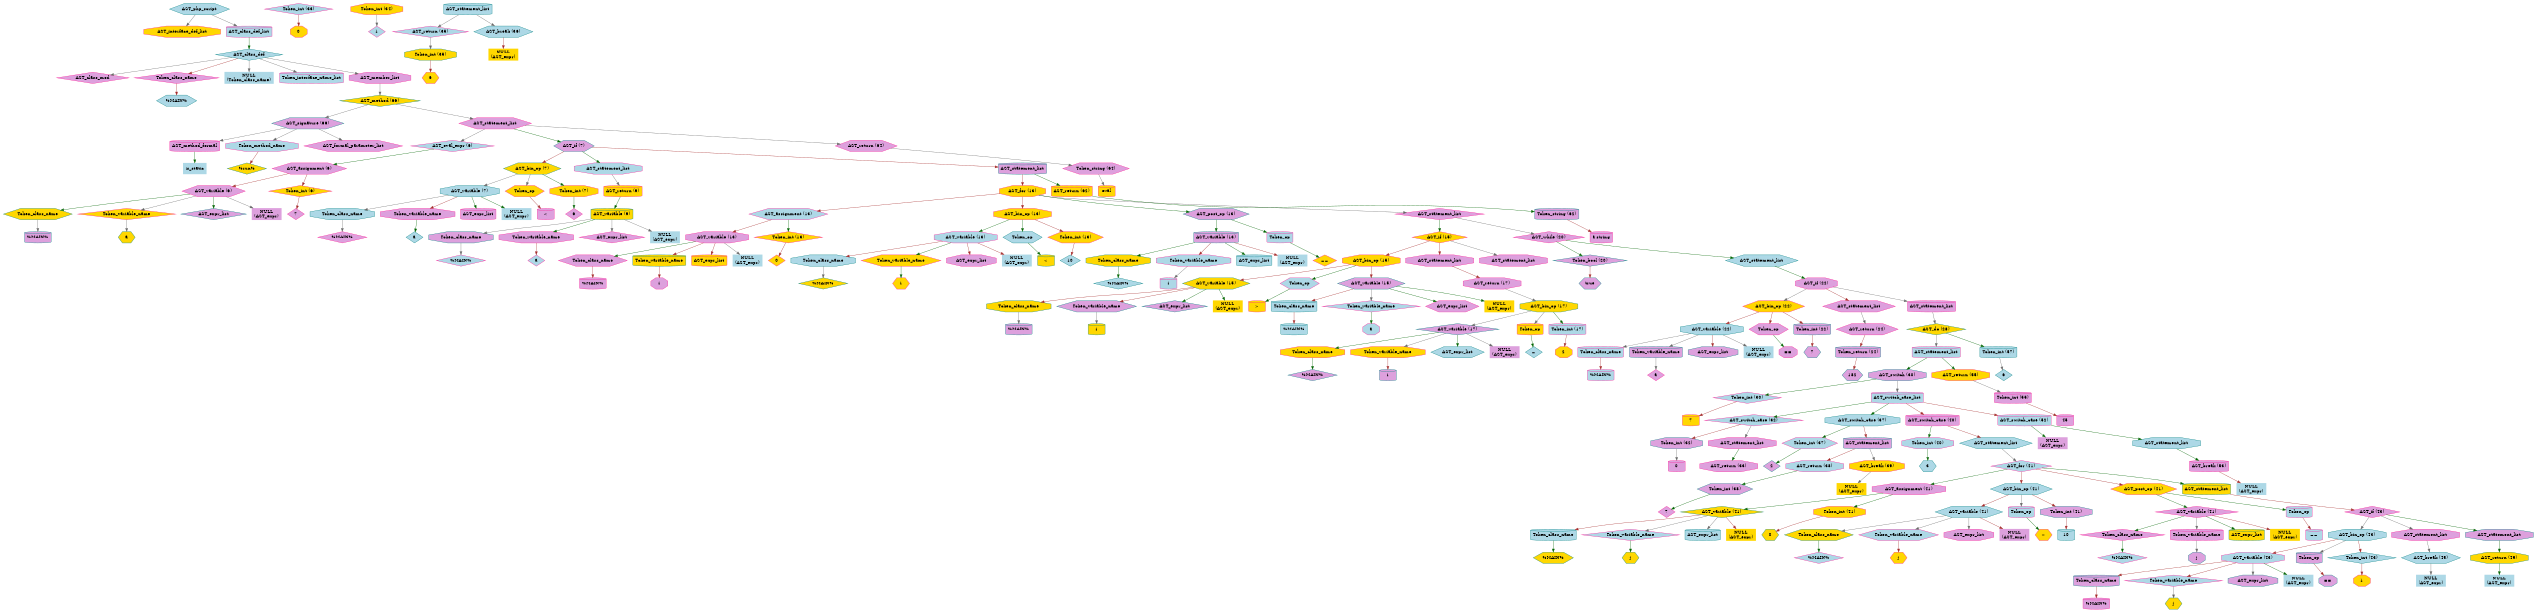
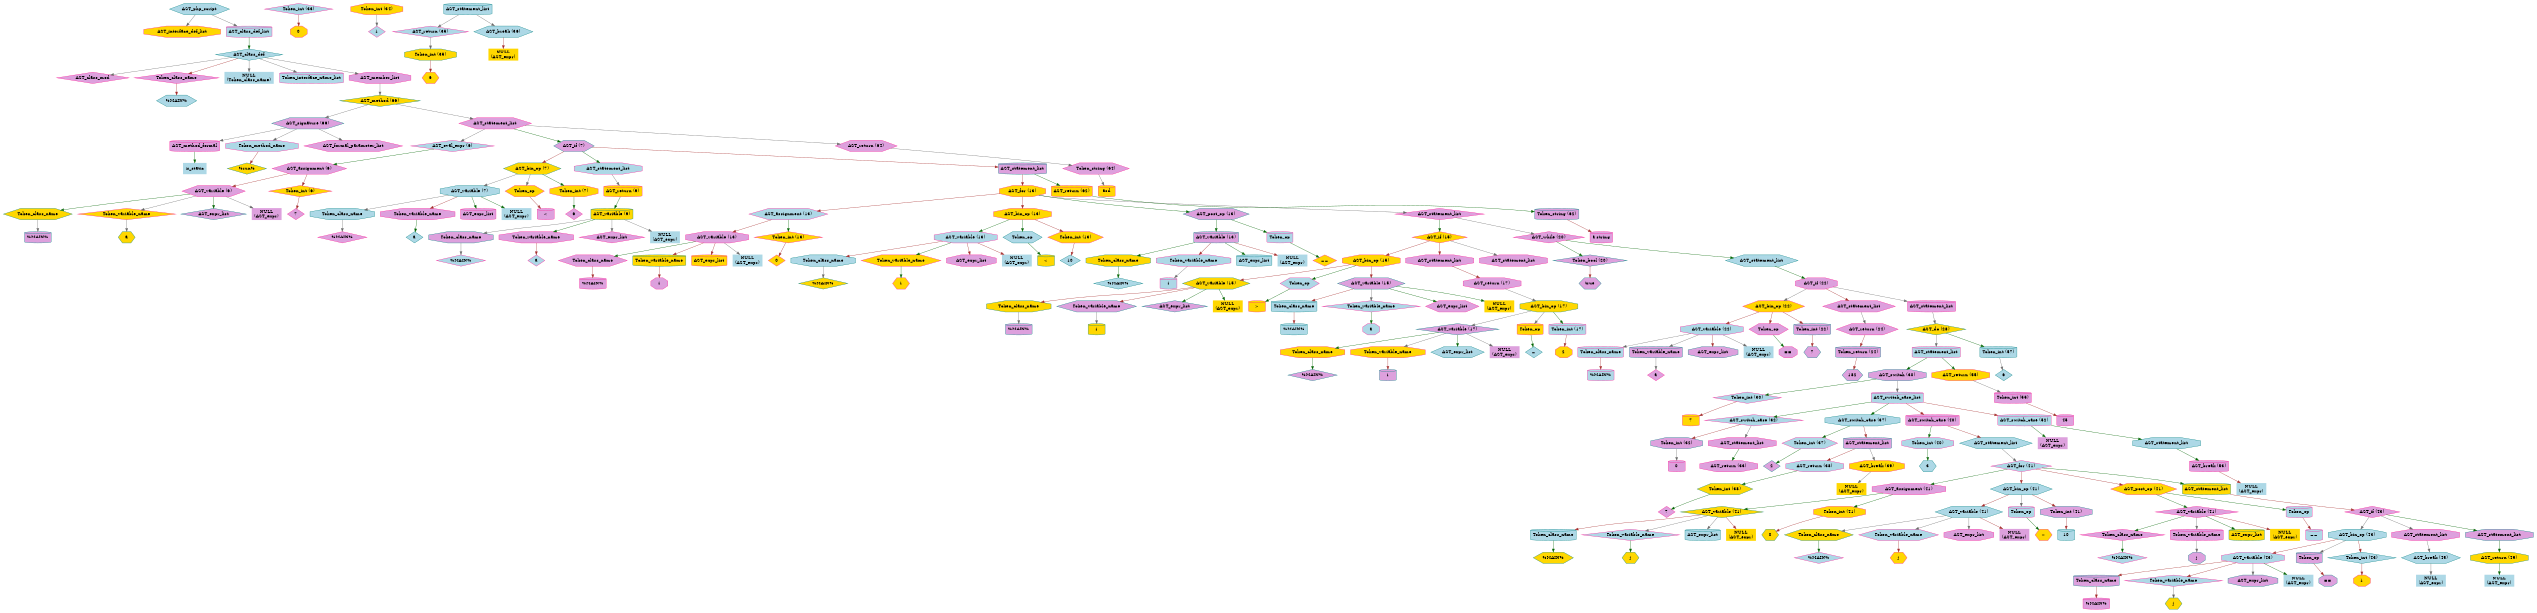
(1107, 191) -> (1107, 191)
(1712, 329) -> (1712, 329)
(1725, 489) -> (1725, 489)
